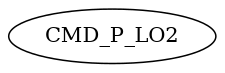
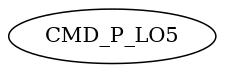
(112, 36) -> (112, 36)
